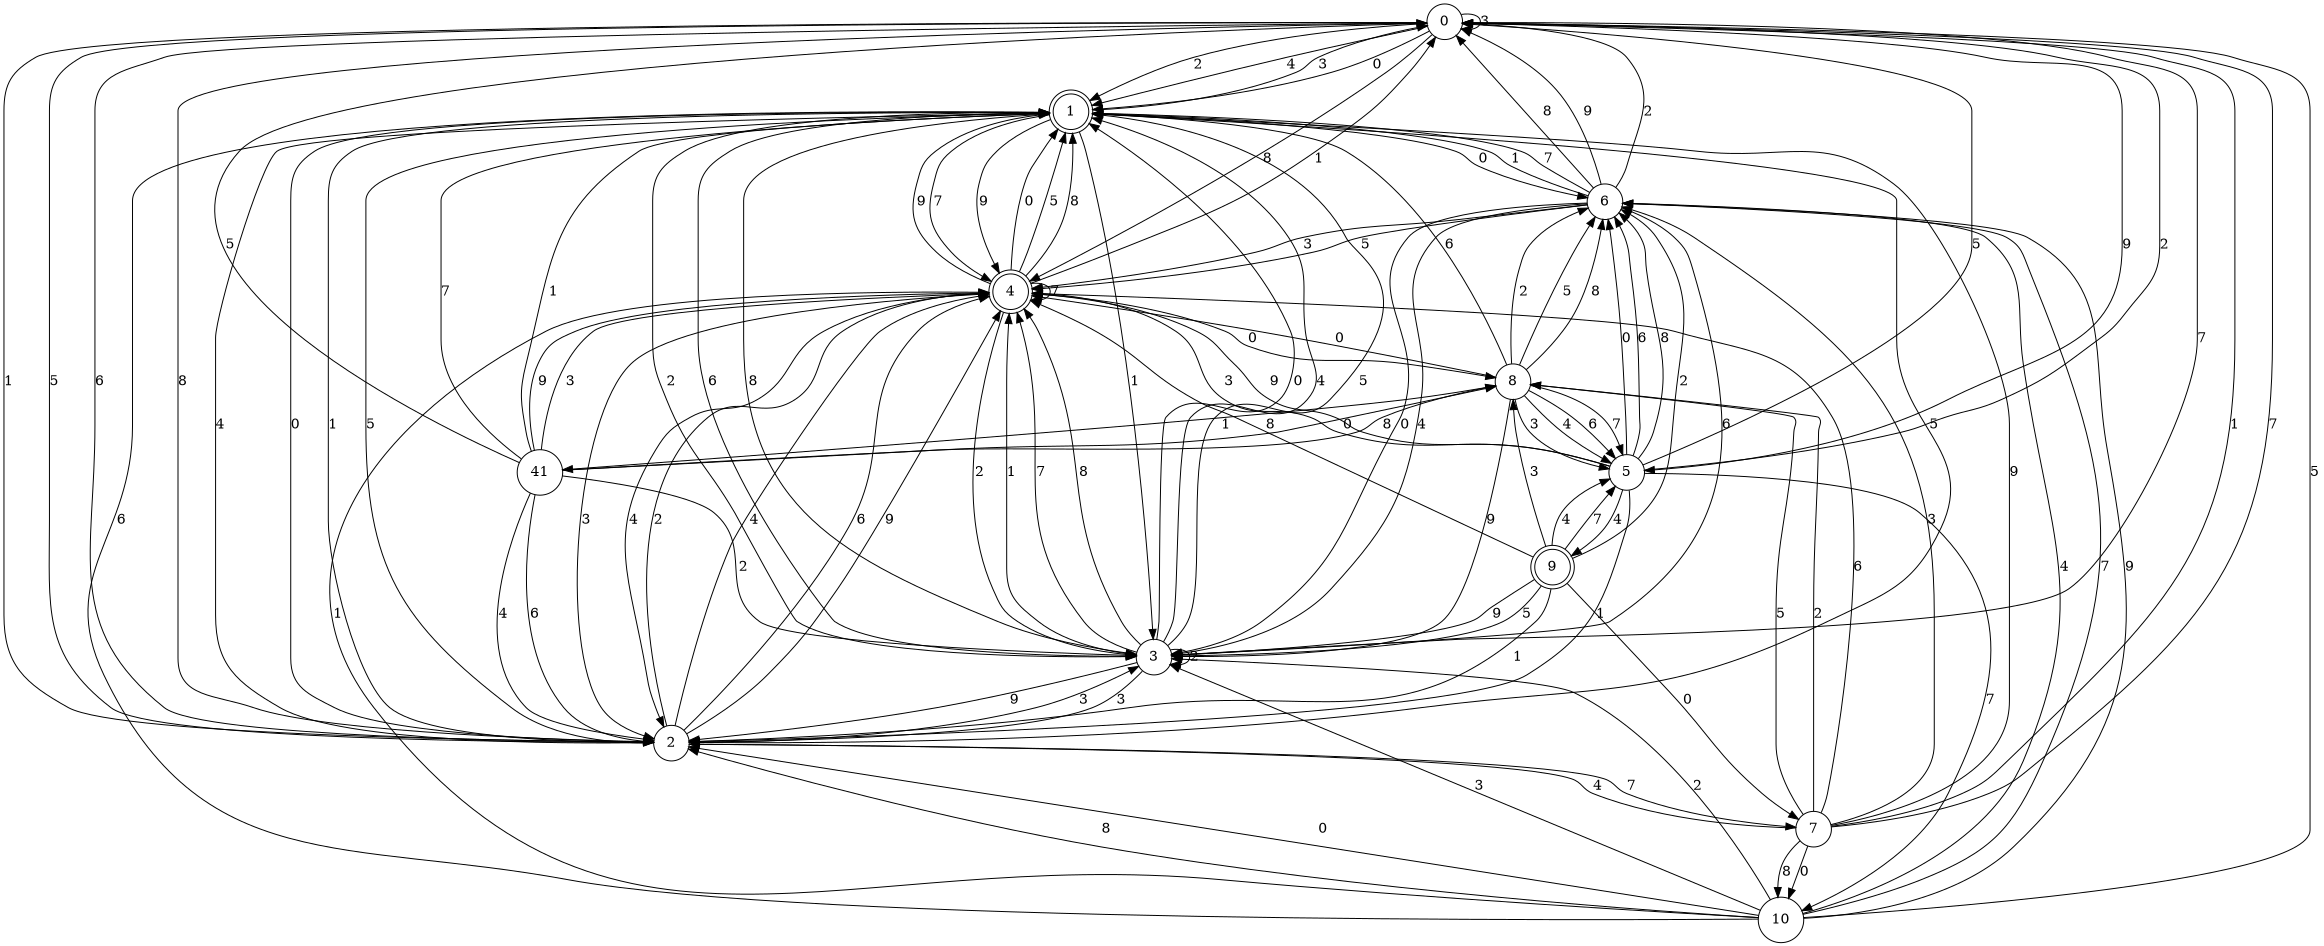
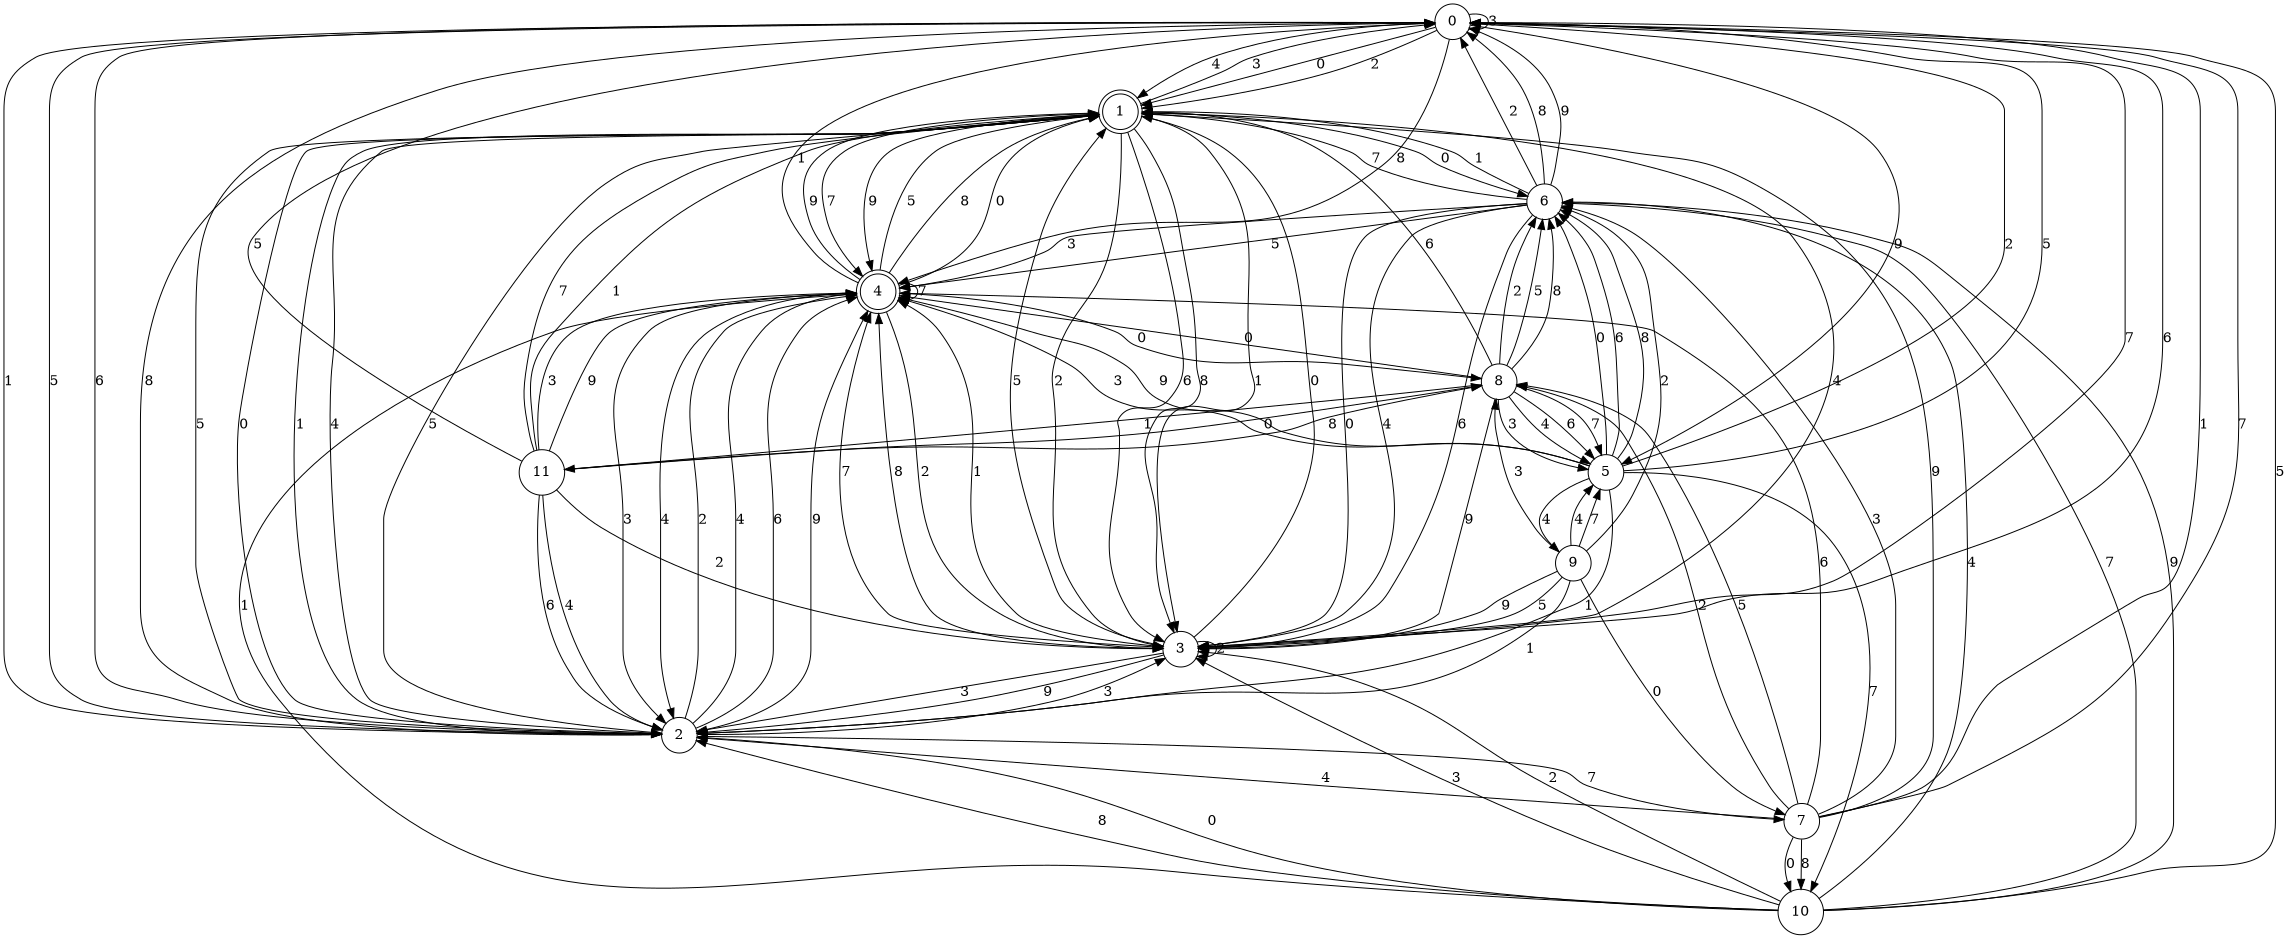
none -> (2150, 414)
(1307, 451) -> none
(540, 472) -> (542, 472)
(1553, 567) -> (1573, 563)
(204, 799) -> none
